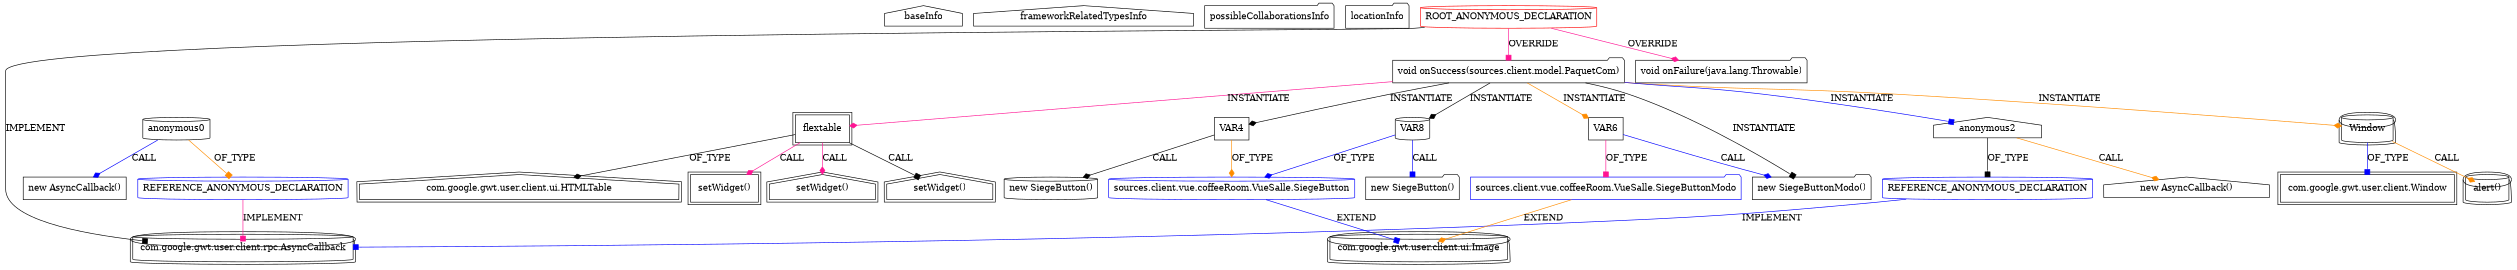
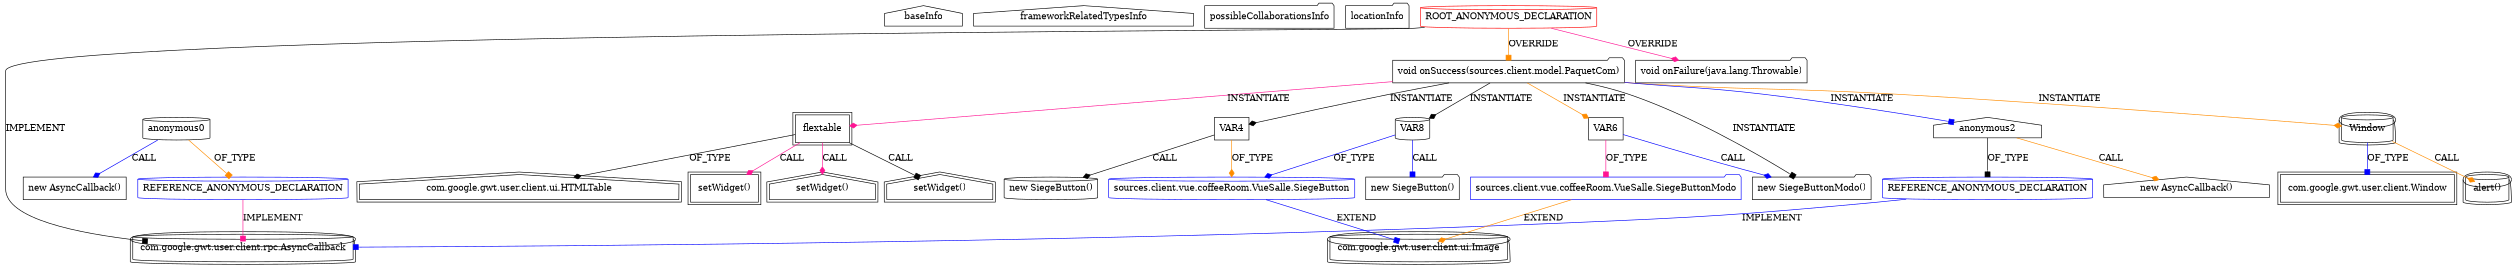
(1509, 41) -> (1509, 41)
